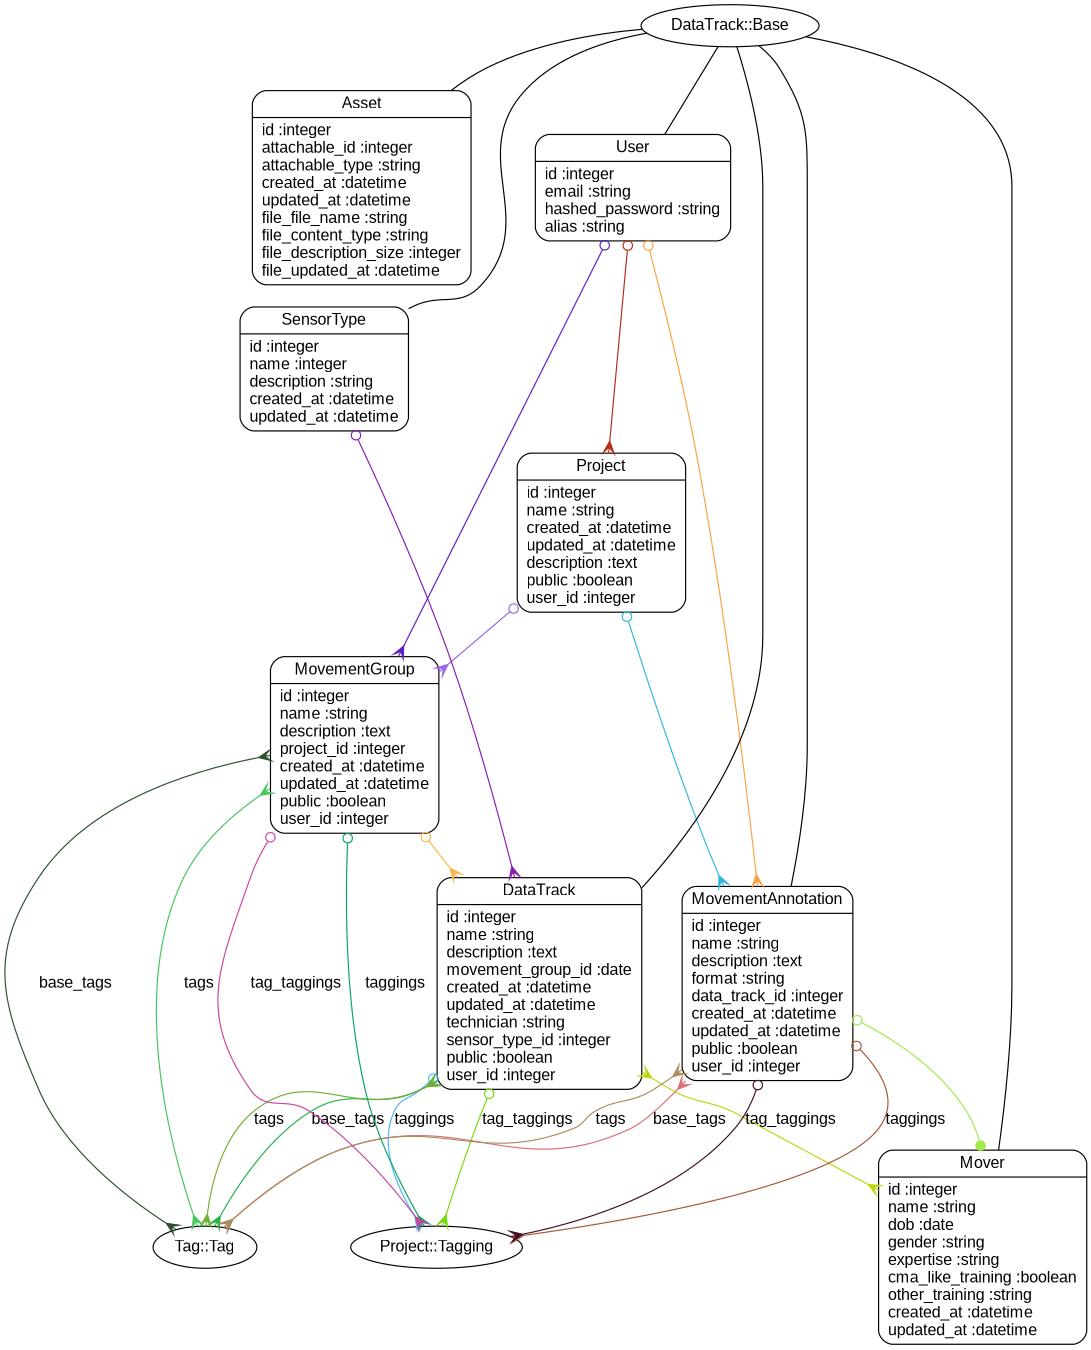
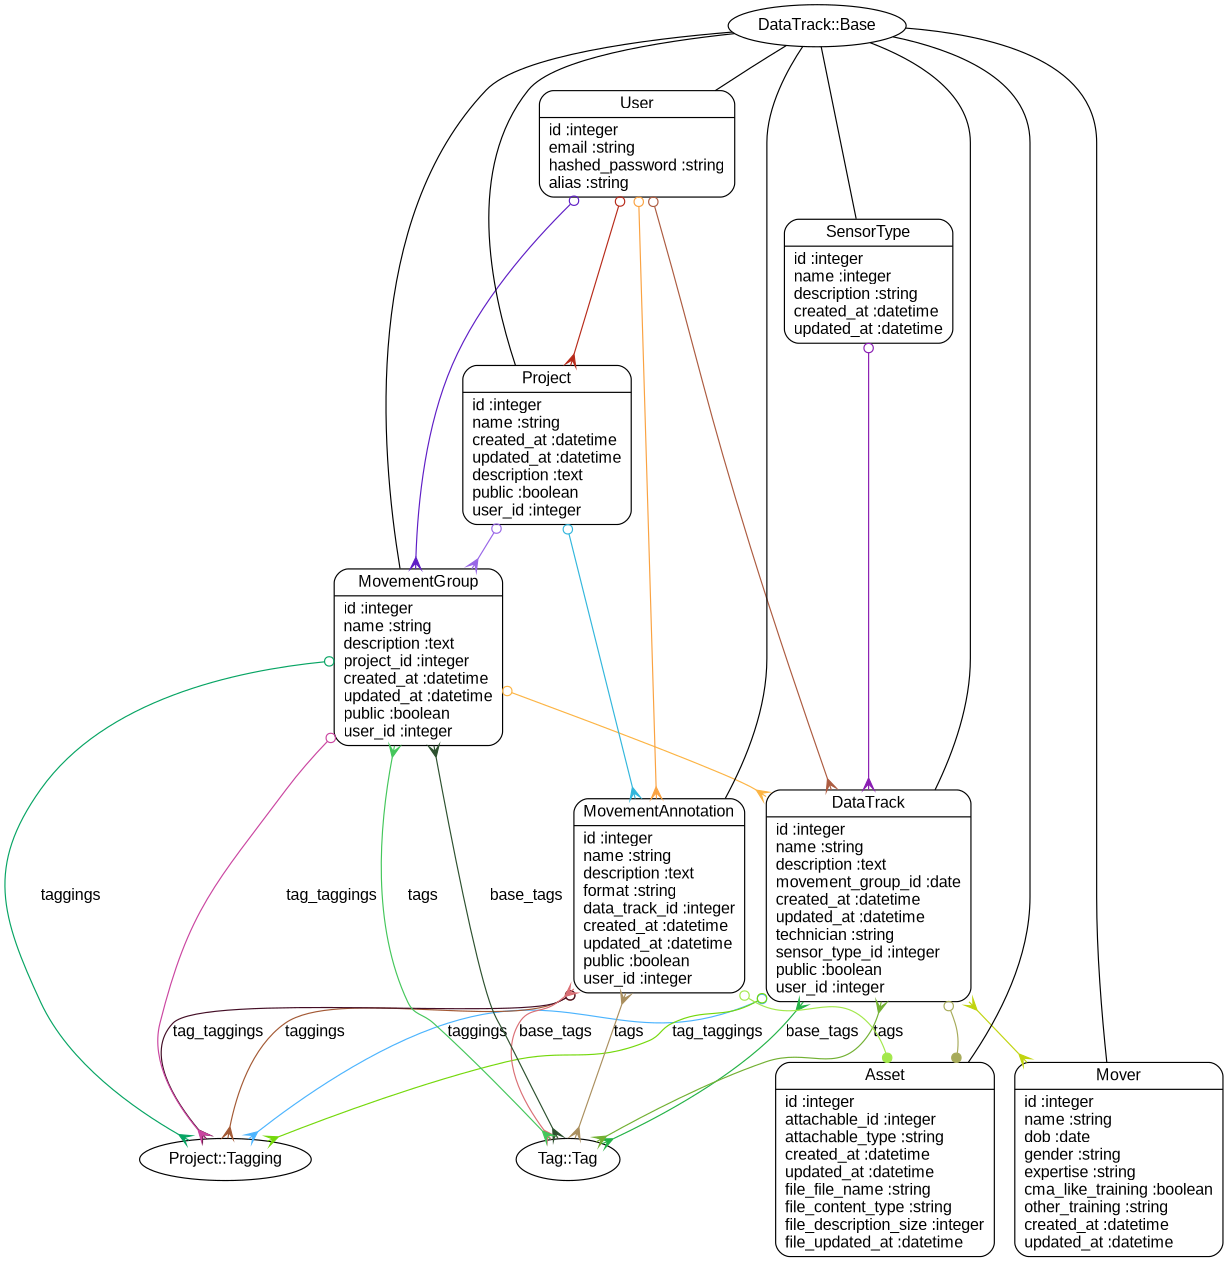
none -> (510, 120)
none -> (422, 195)
none -> (734, 495)
none -> (957, 1031)
(932, 1071) -> (827, 1007)
